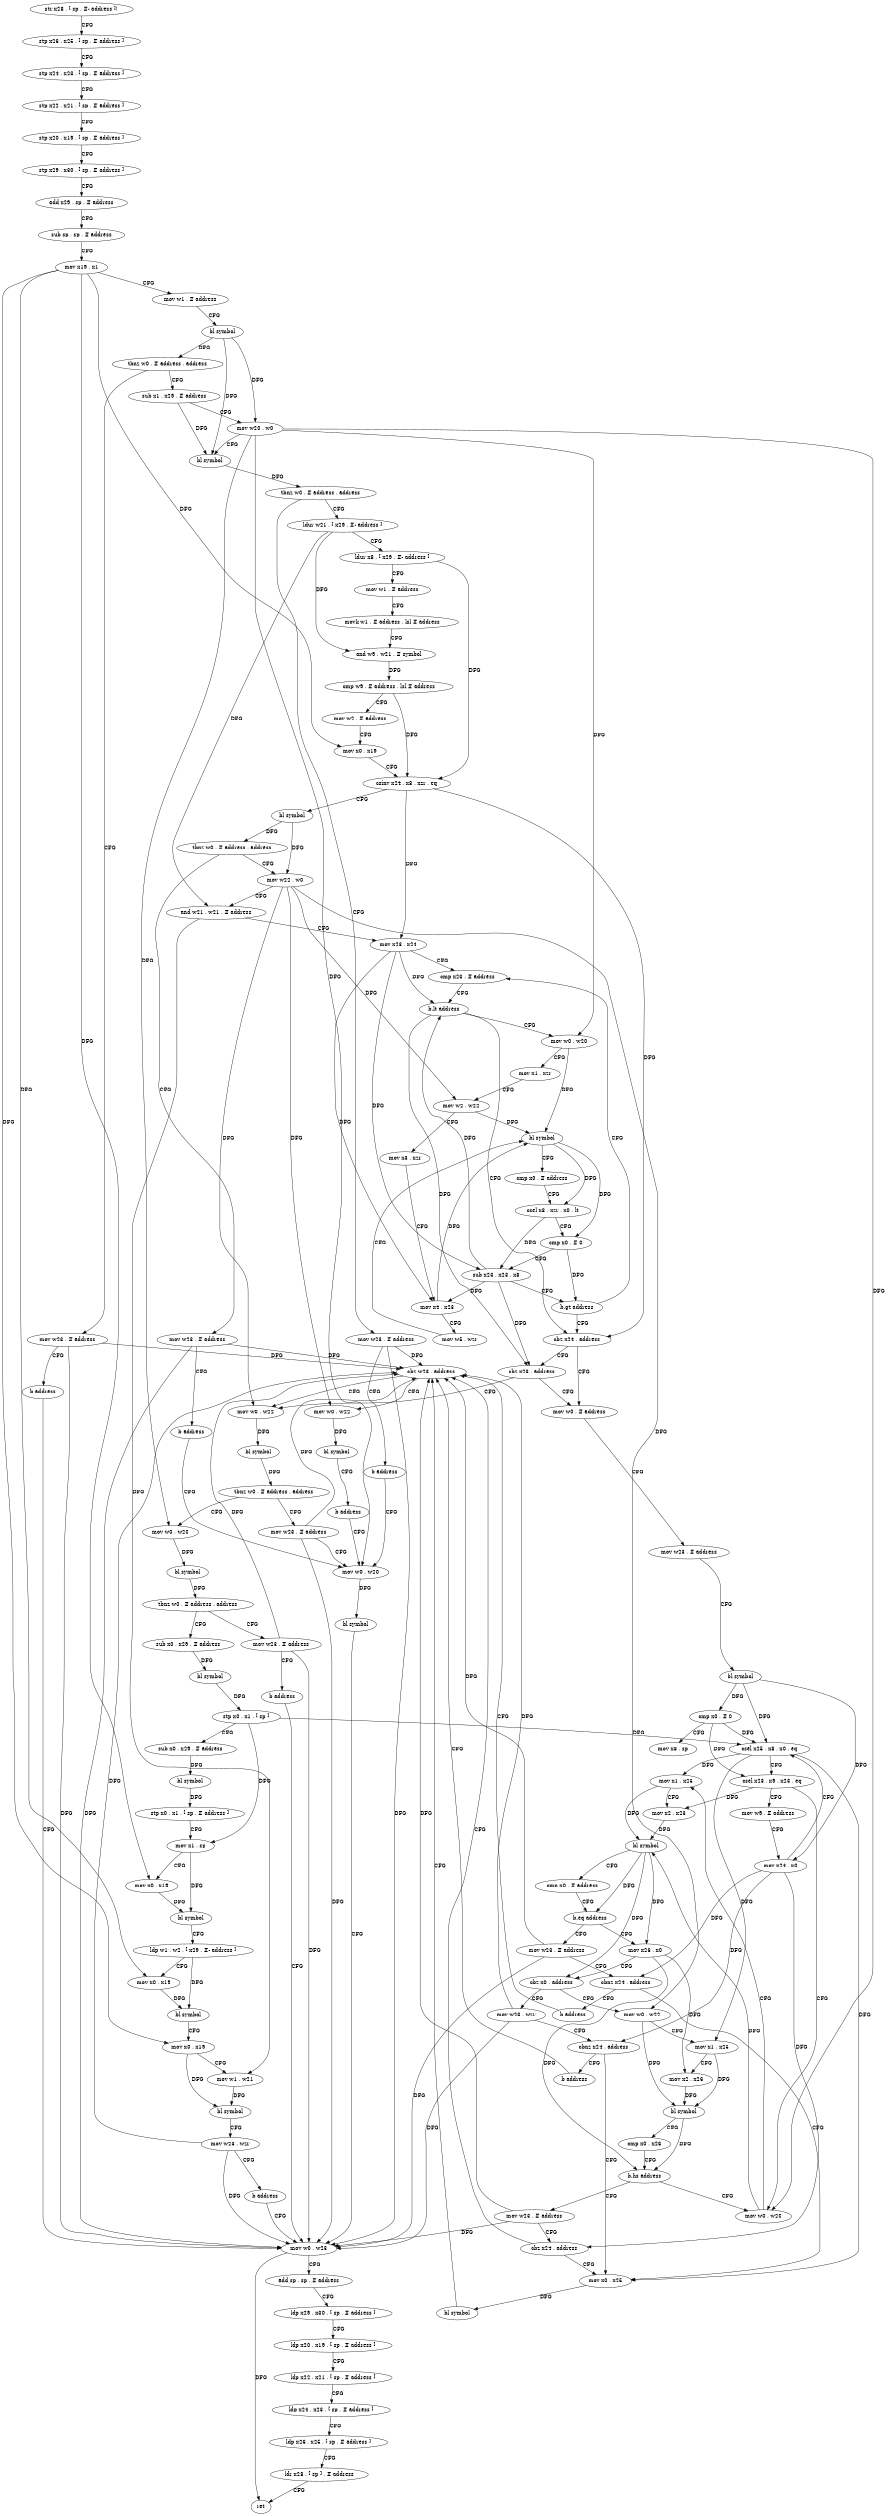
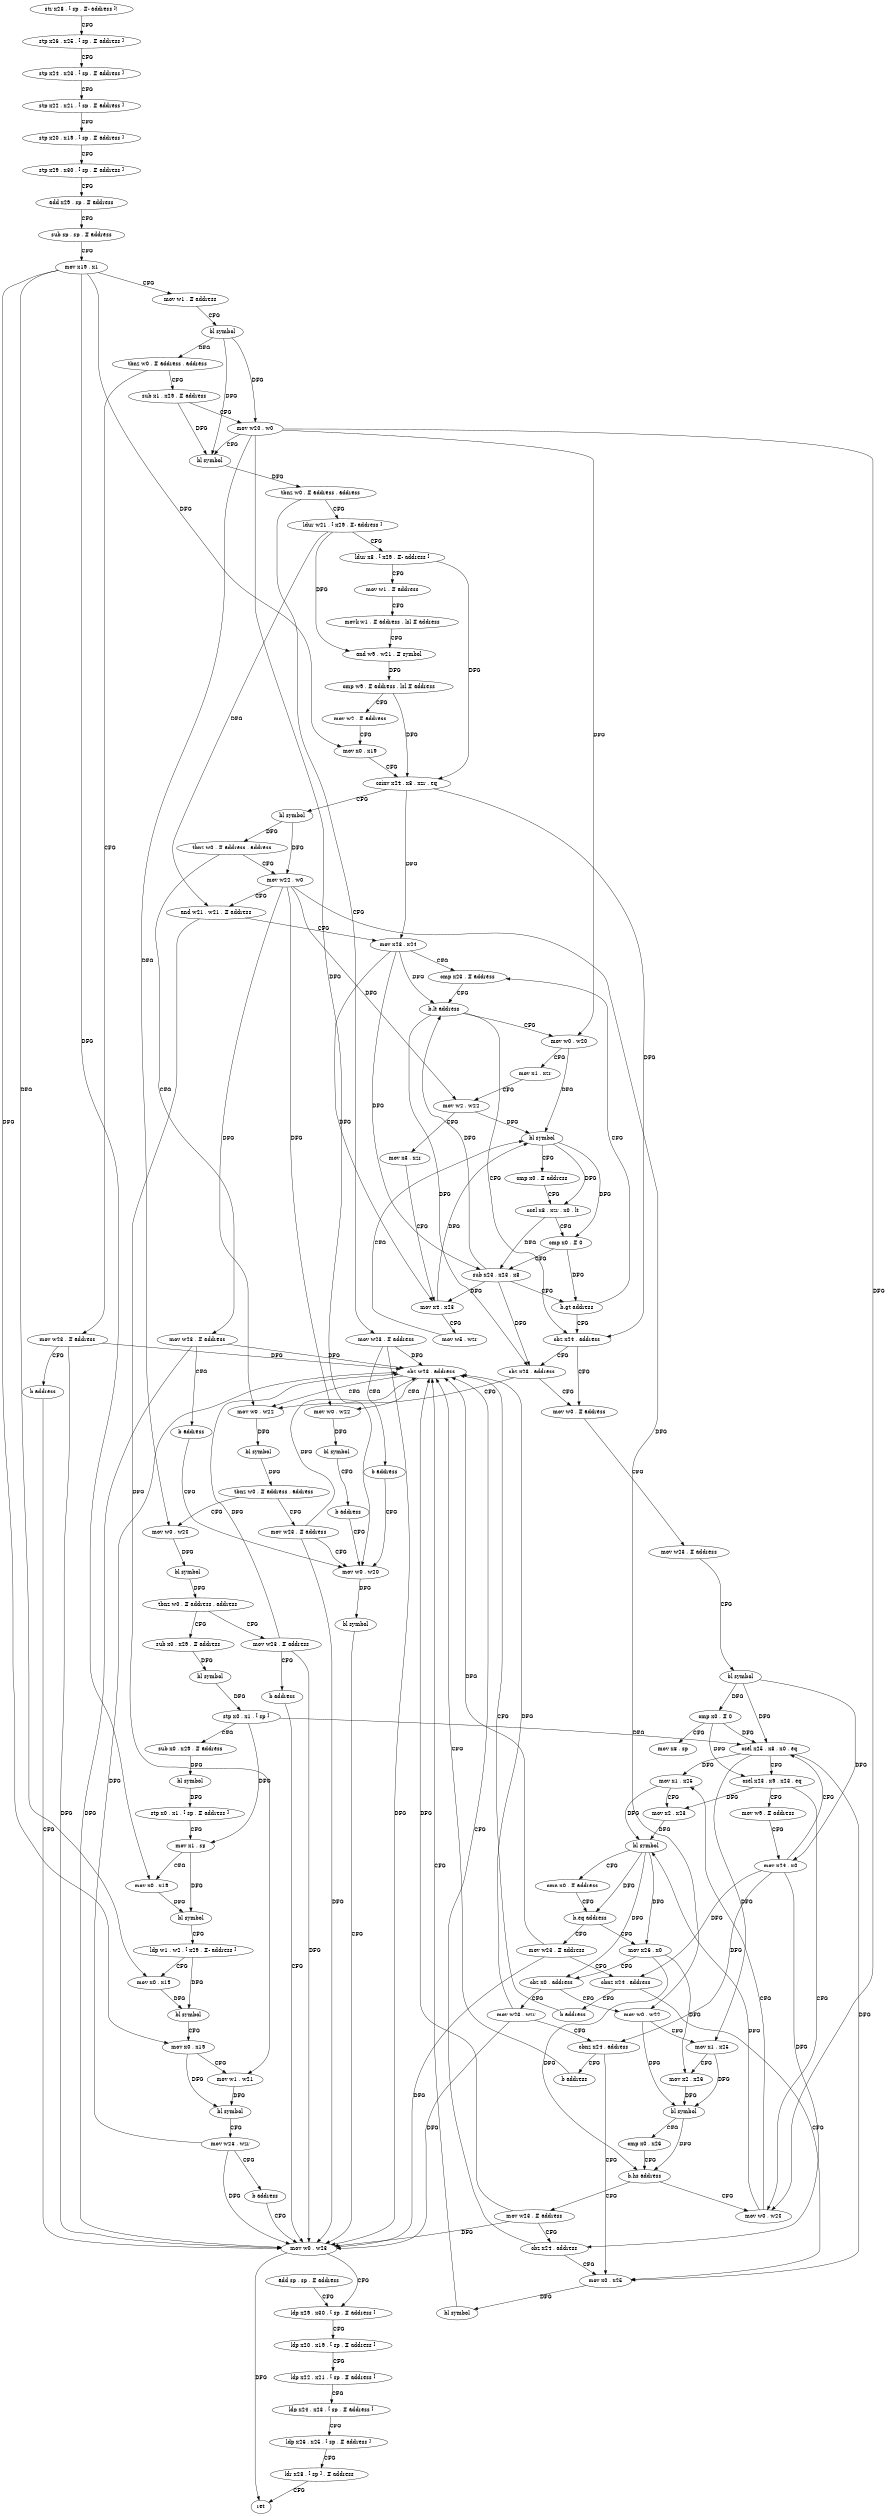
(309, 2263) -> (355, 2274)
